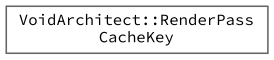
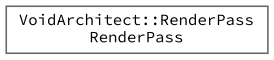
(137, 30) -> (137, 30)
